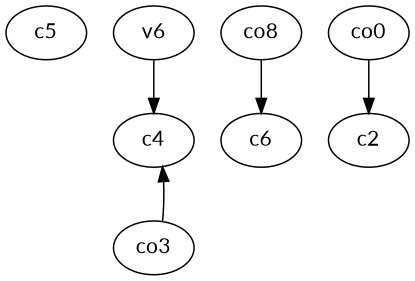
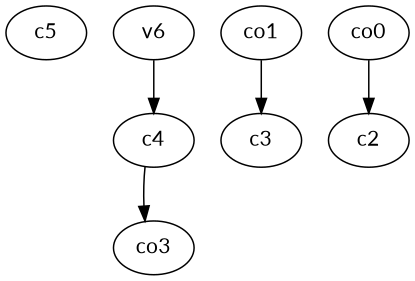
(261, 33) -> (261, 33)
(261, 140) -> (261, 140)
(164, 201) -> (144, 186)
